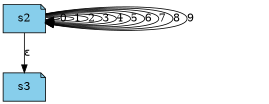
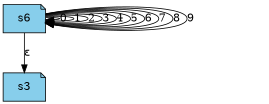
(24, 19) -> (24, 19)
